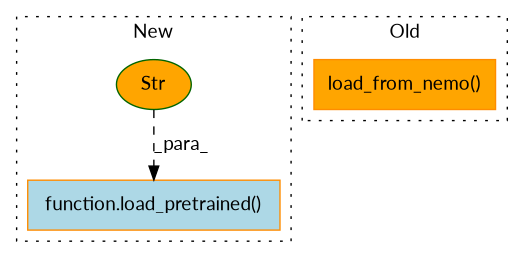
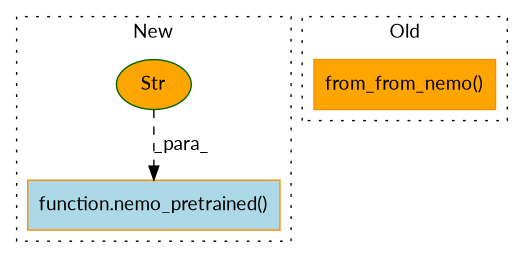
(405, 85) -> (405, 85)
(154, 205) -> (154, 205)
